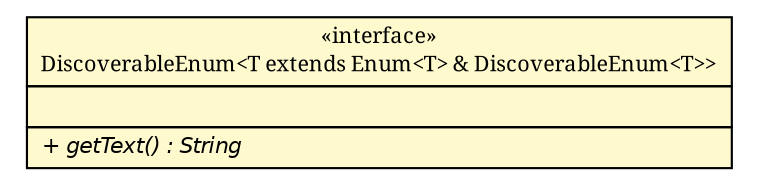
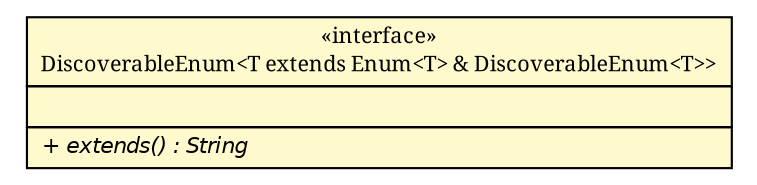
(142, 147) -> (146, 147)
